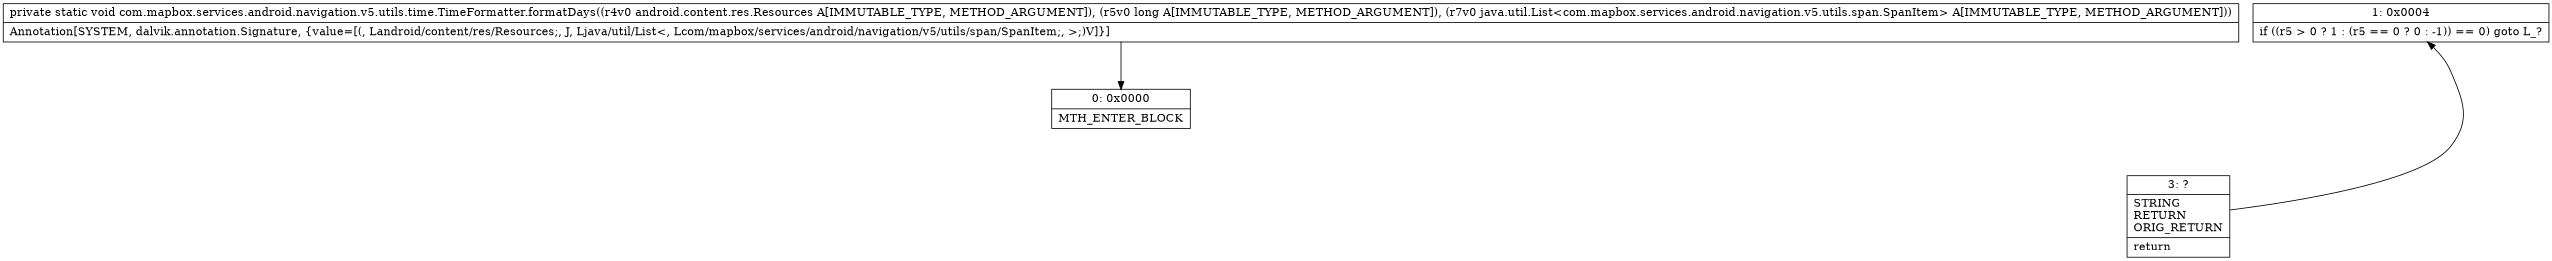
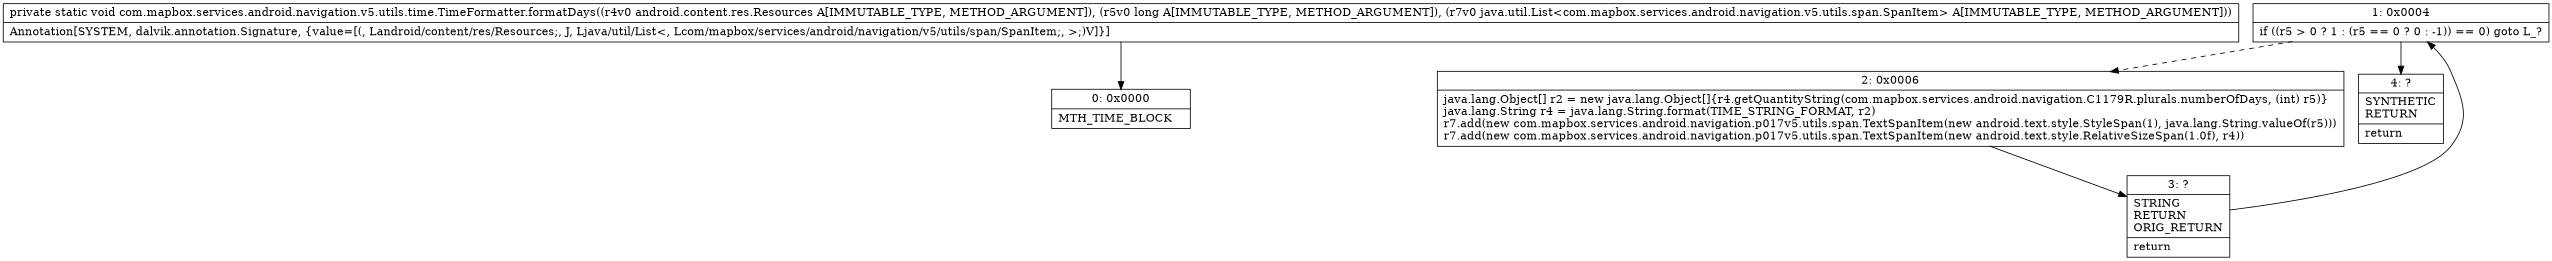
none -> (1891, 109)
none -> (2401, 109)
(1121, 118) -> (1115, 118)
